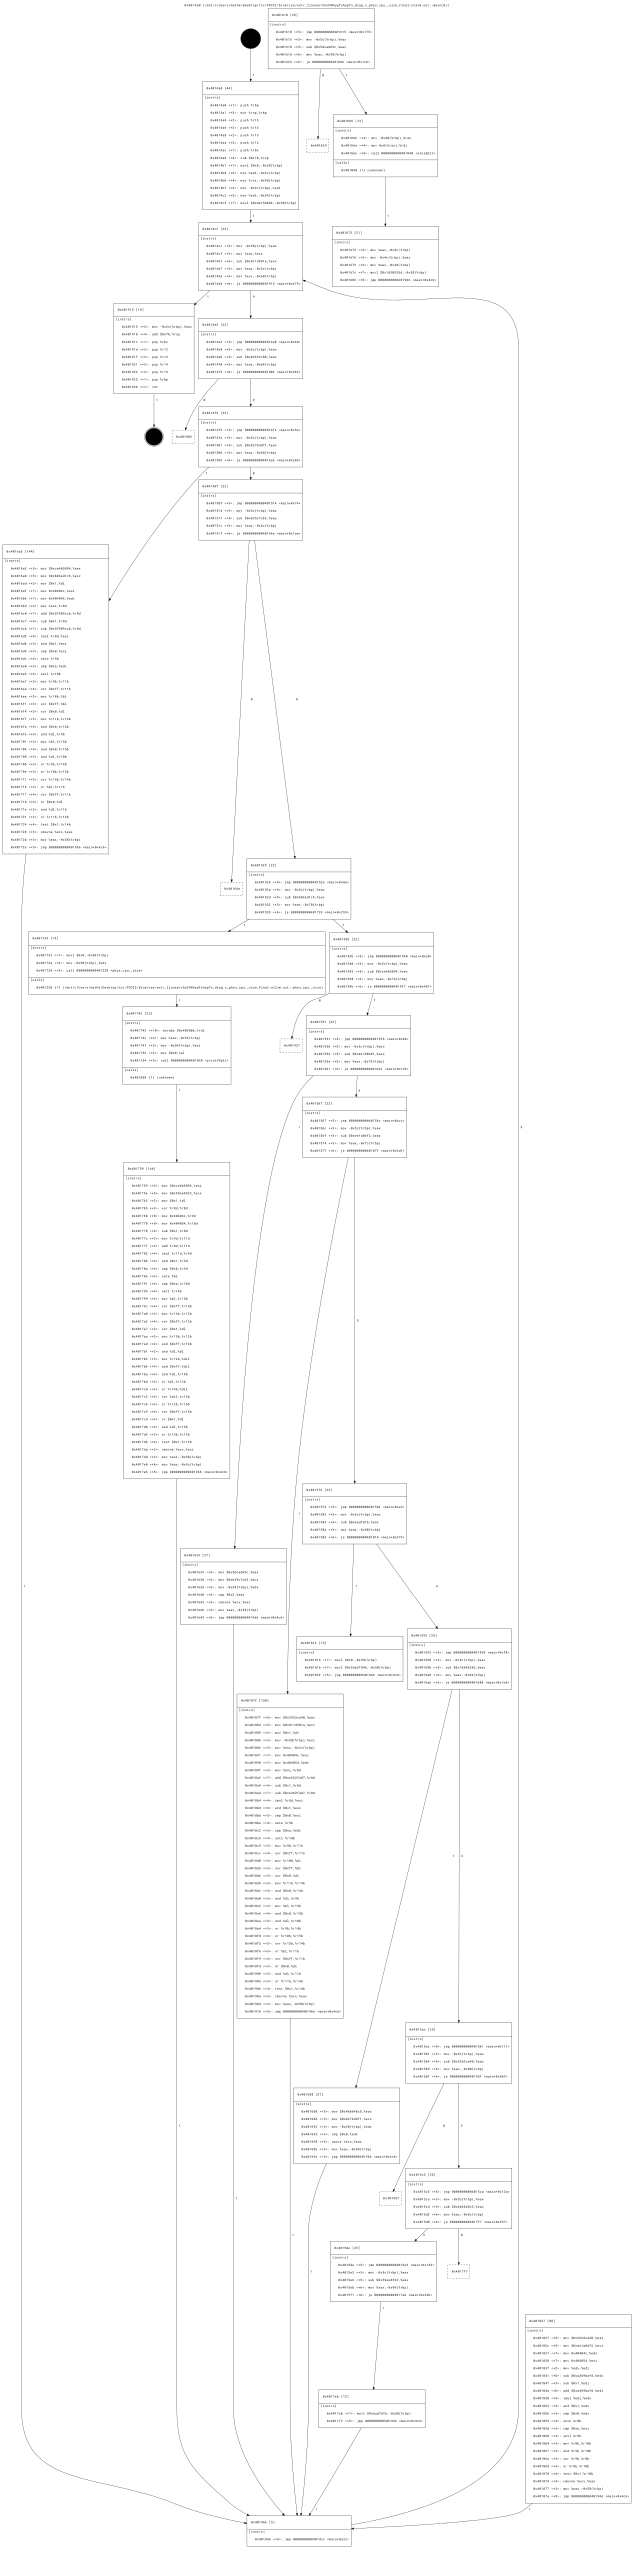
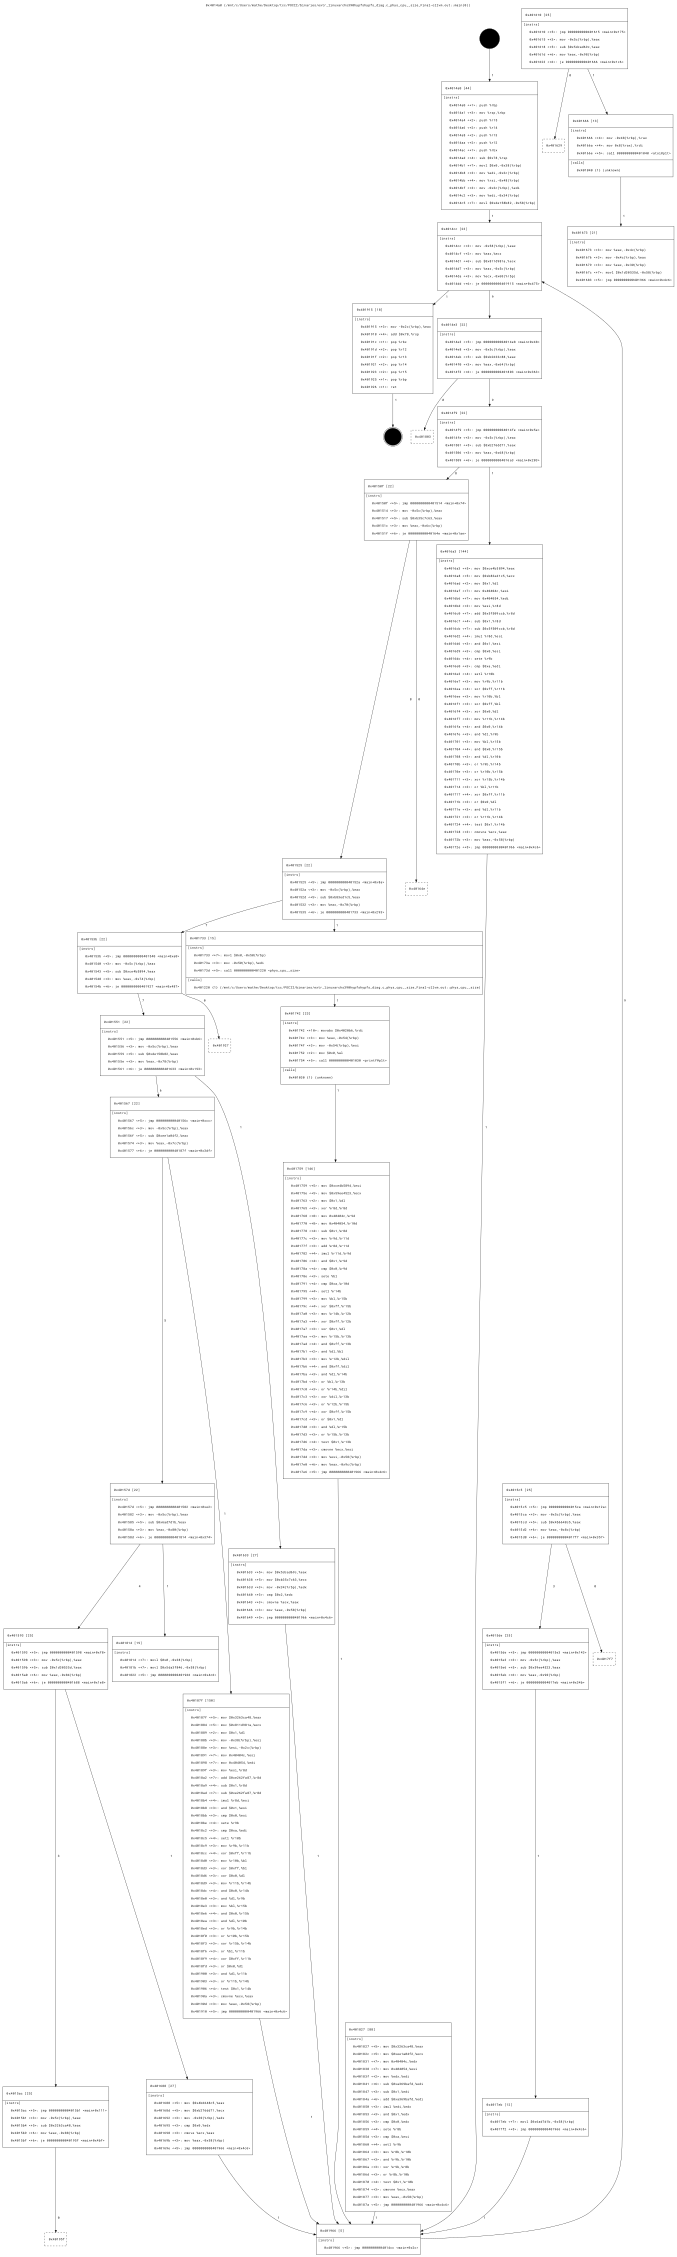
(459, 2125) -> none
